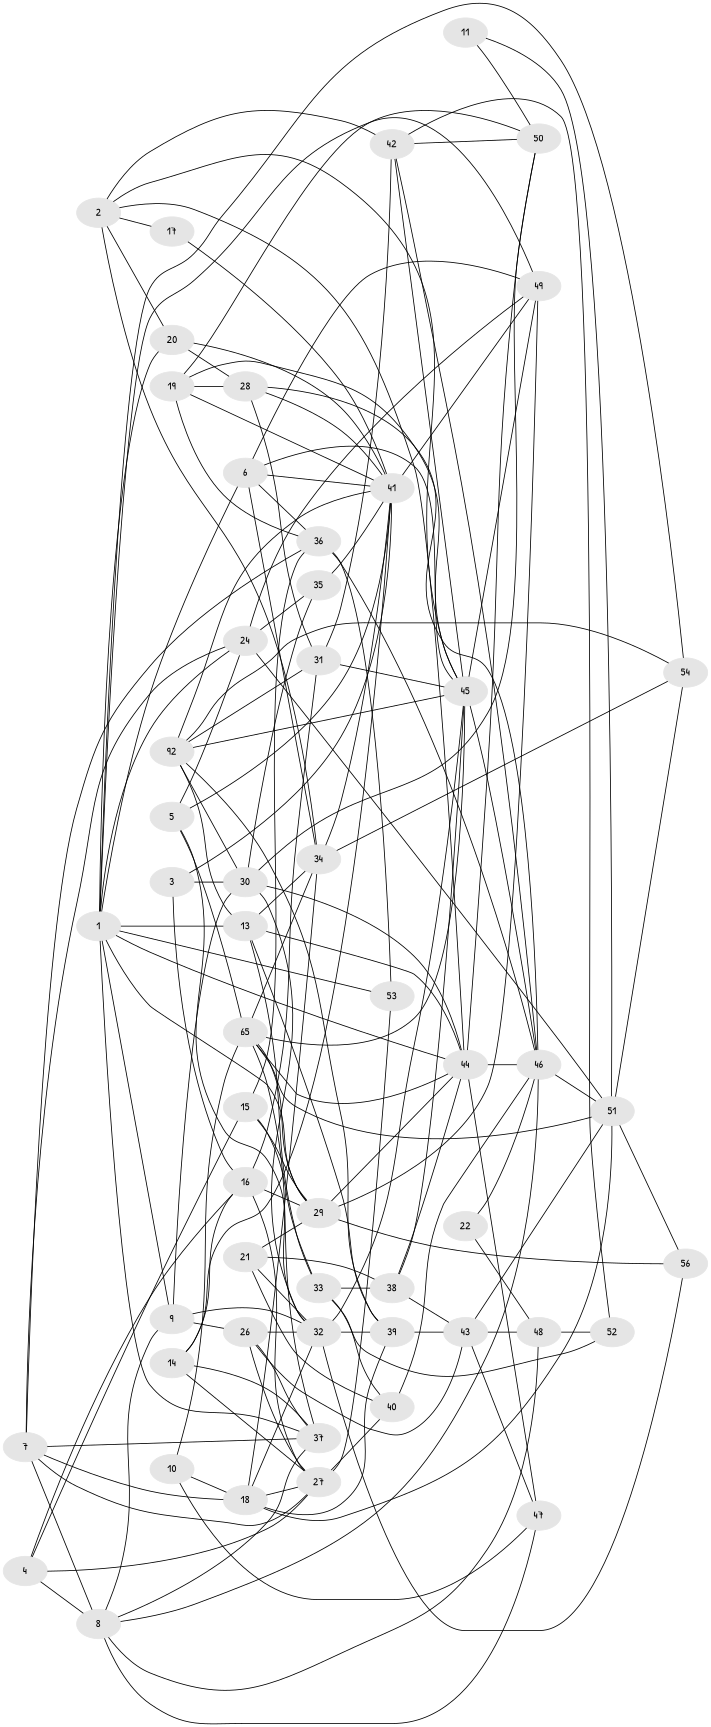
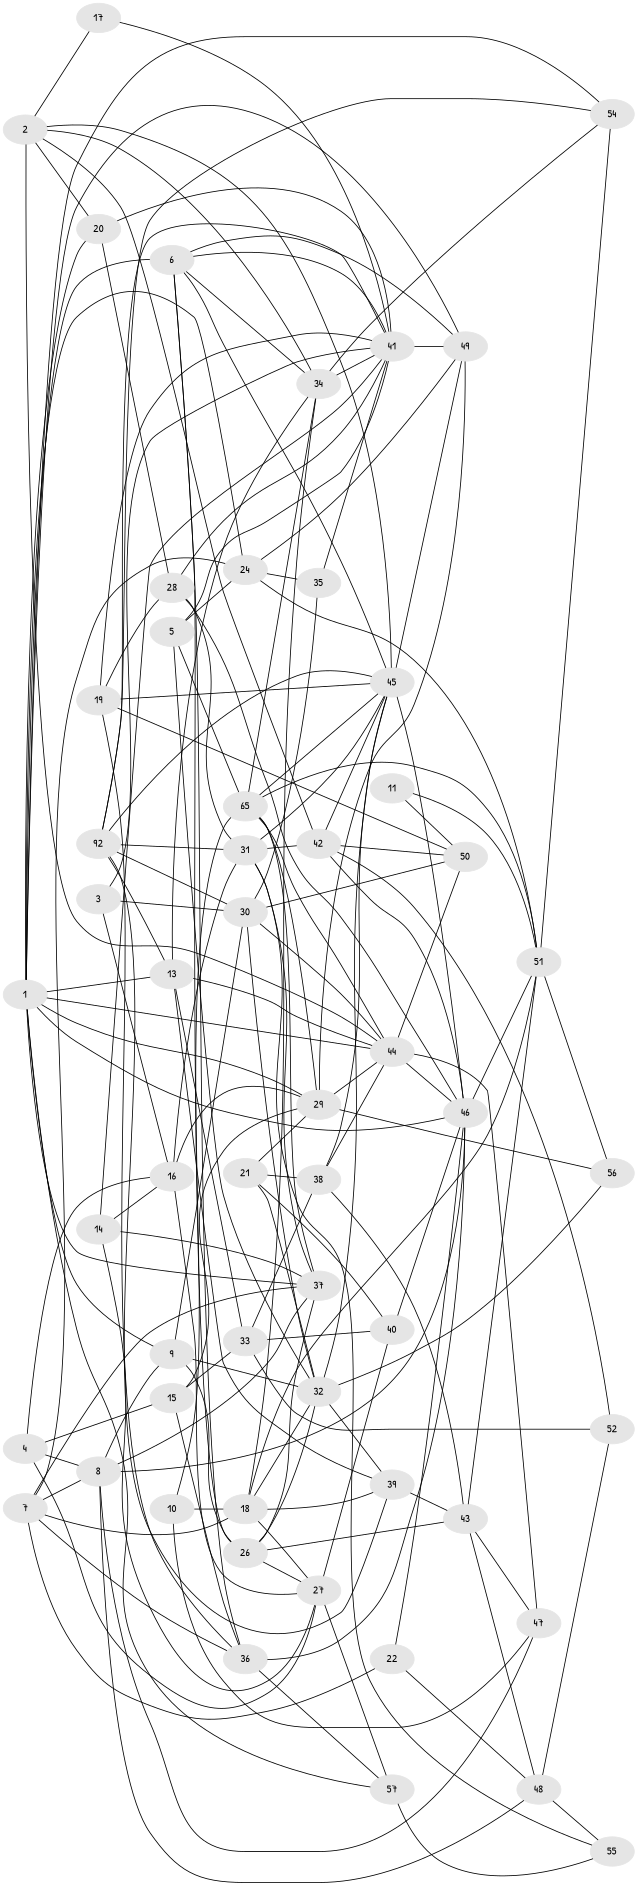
none -> (195, 910)
(392, 996) -> (392, 1790)
none -> (285, 1067)
none -> (227, 1112)
(171, 1516) -> (152, 1706)
none -> (612, 1851)
